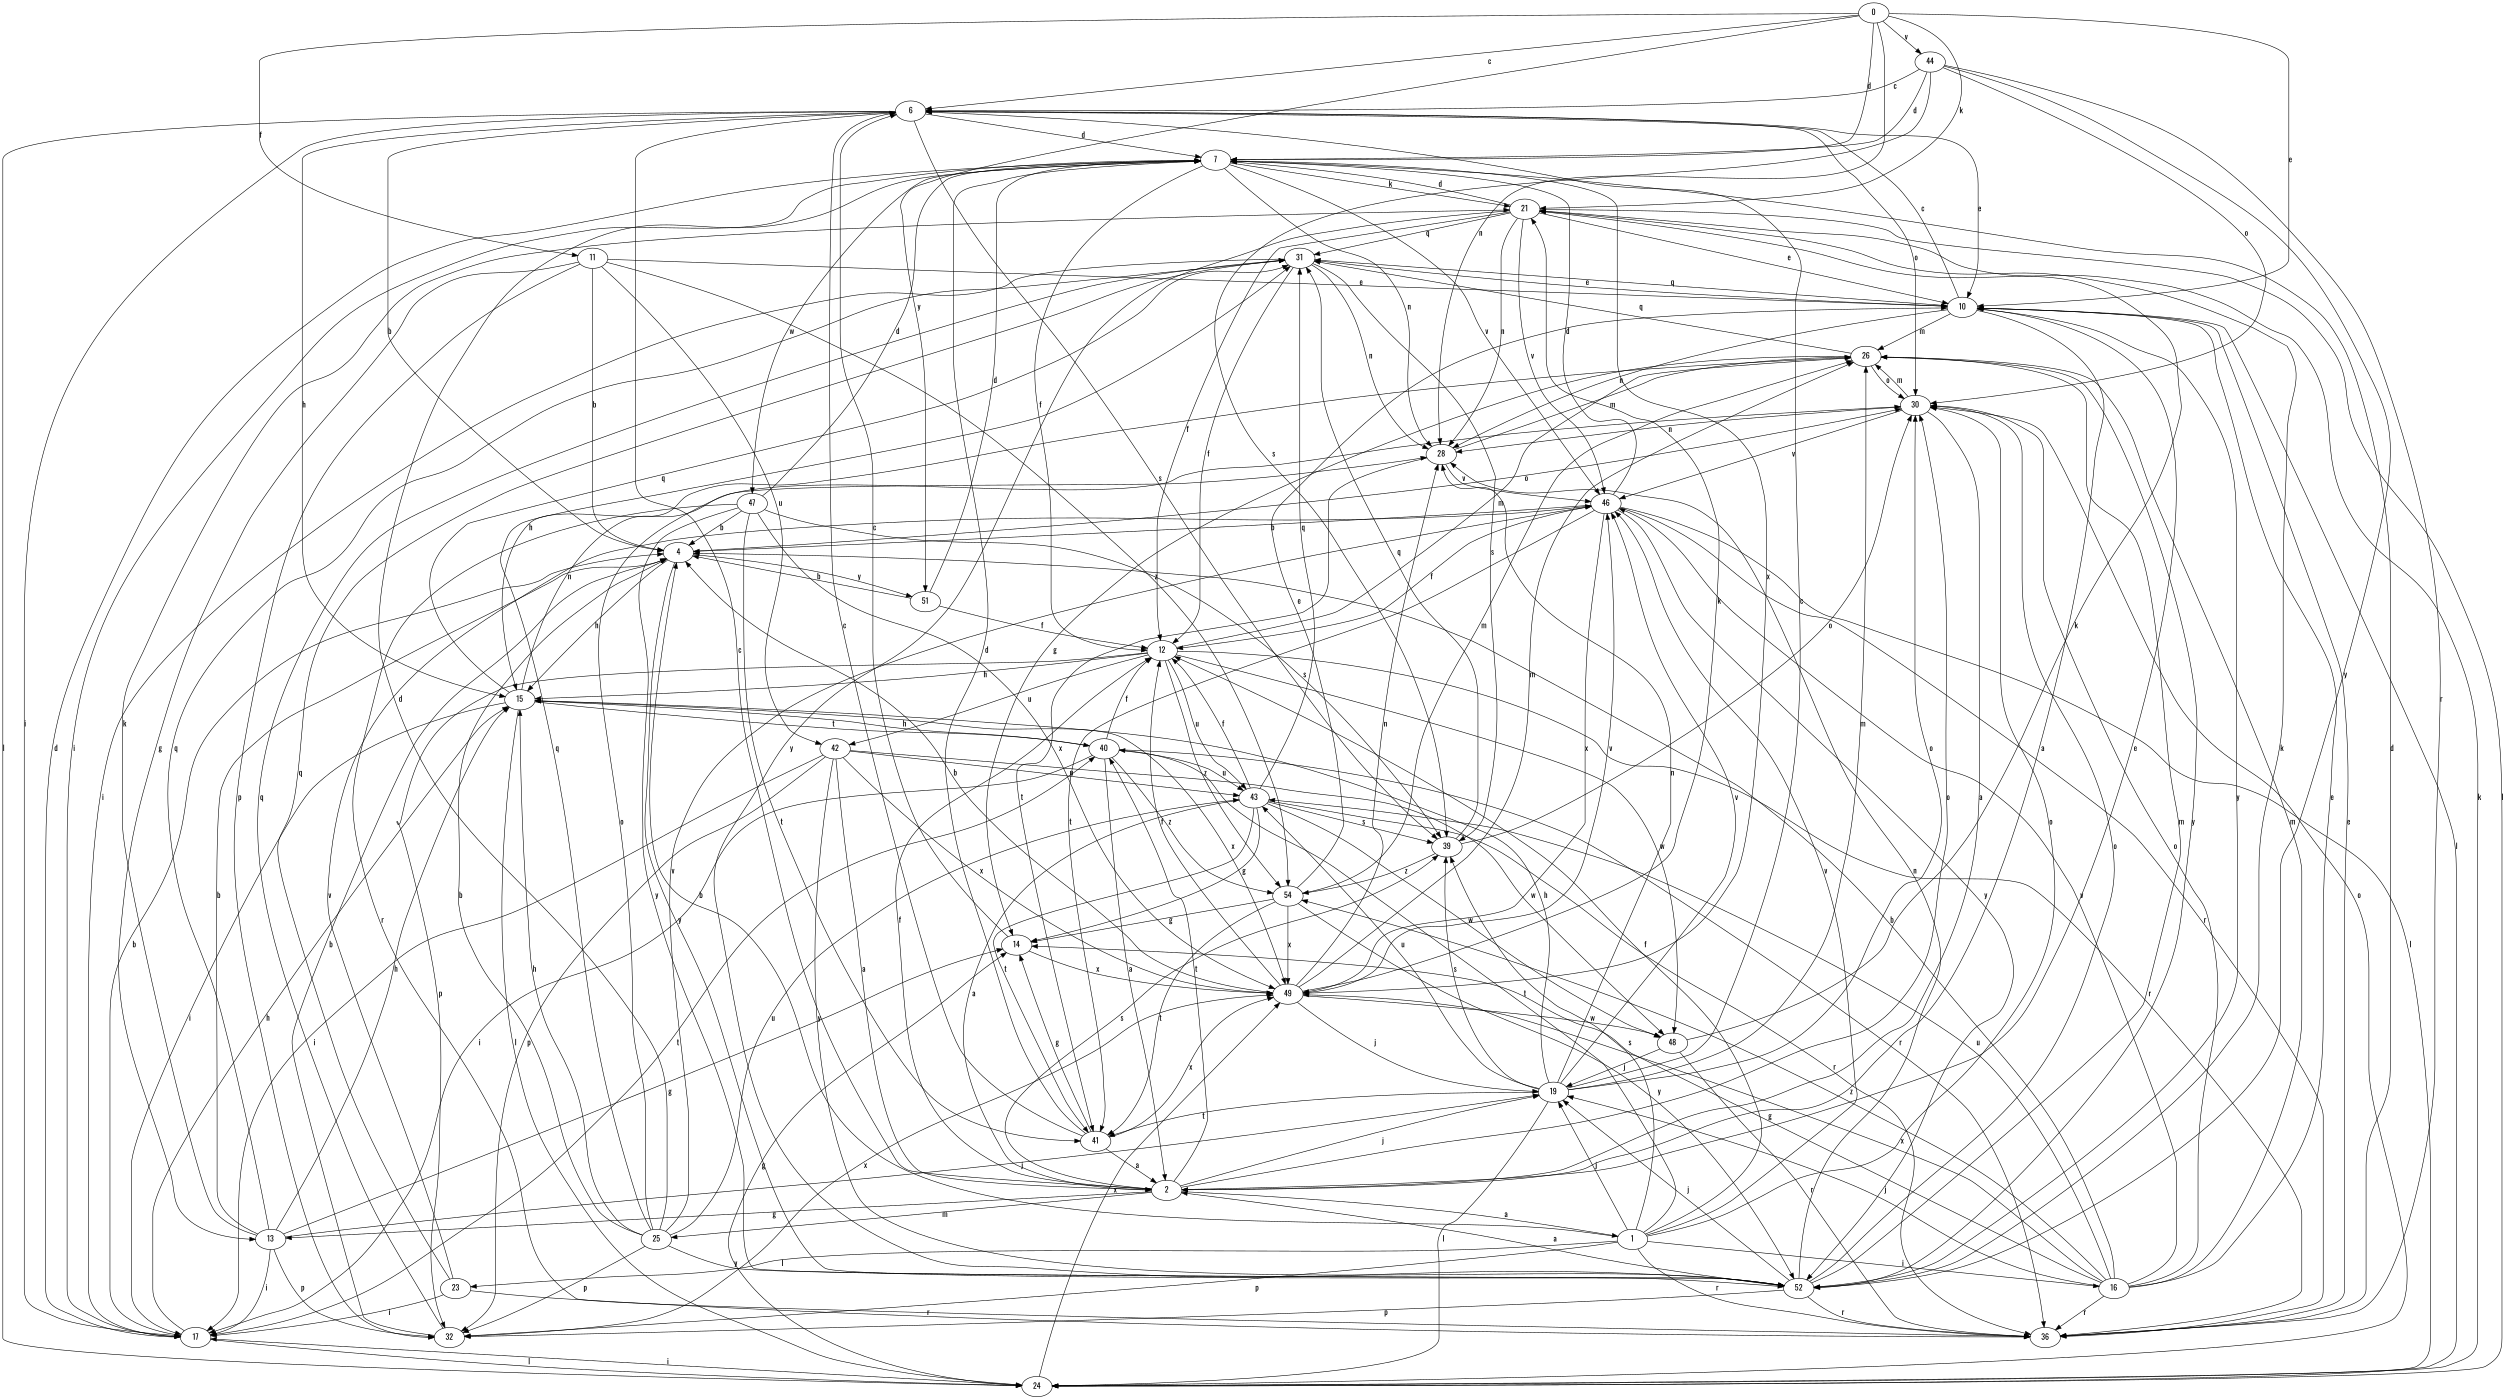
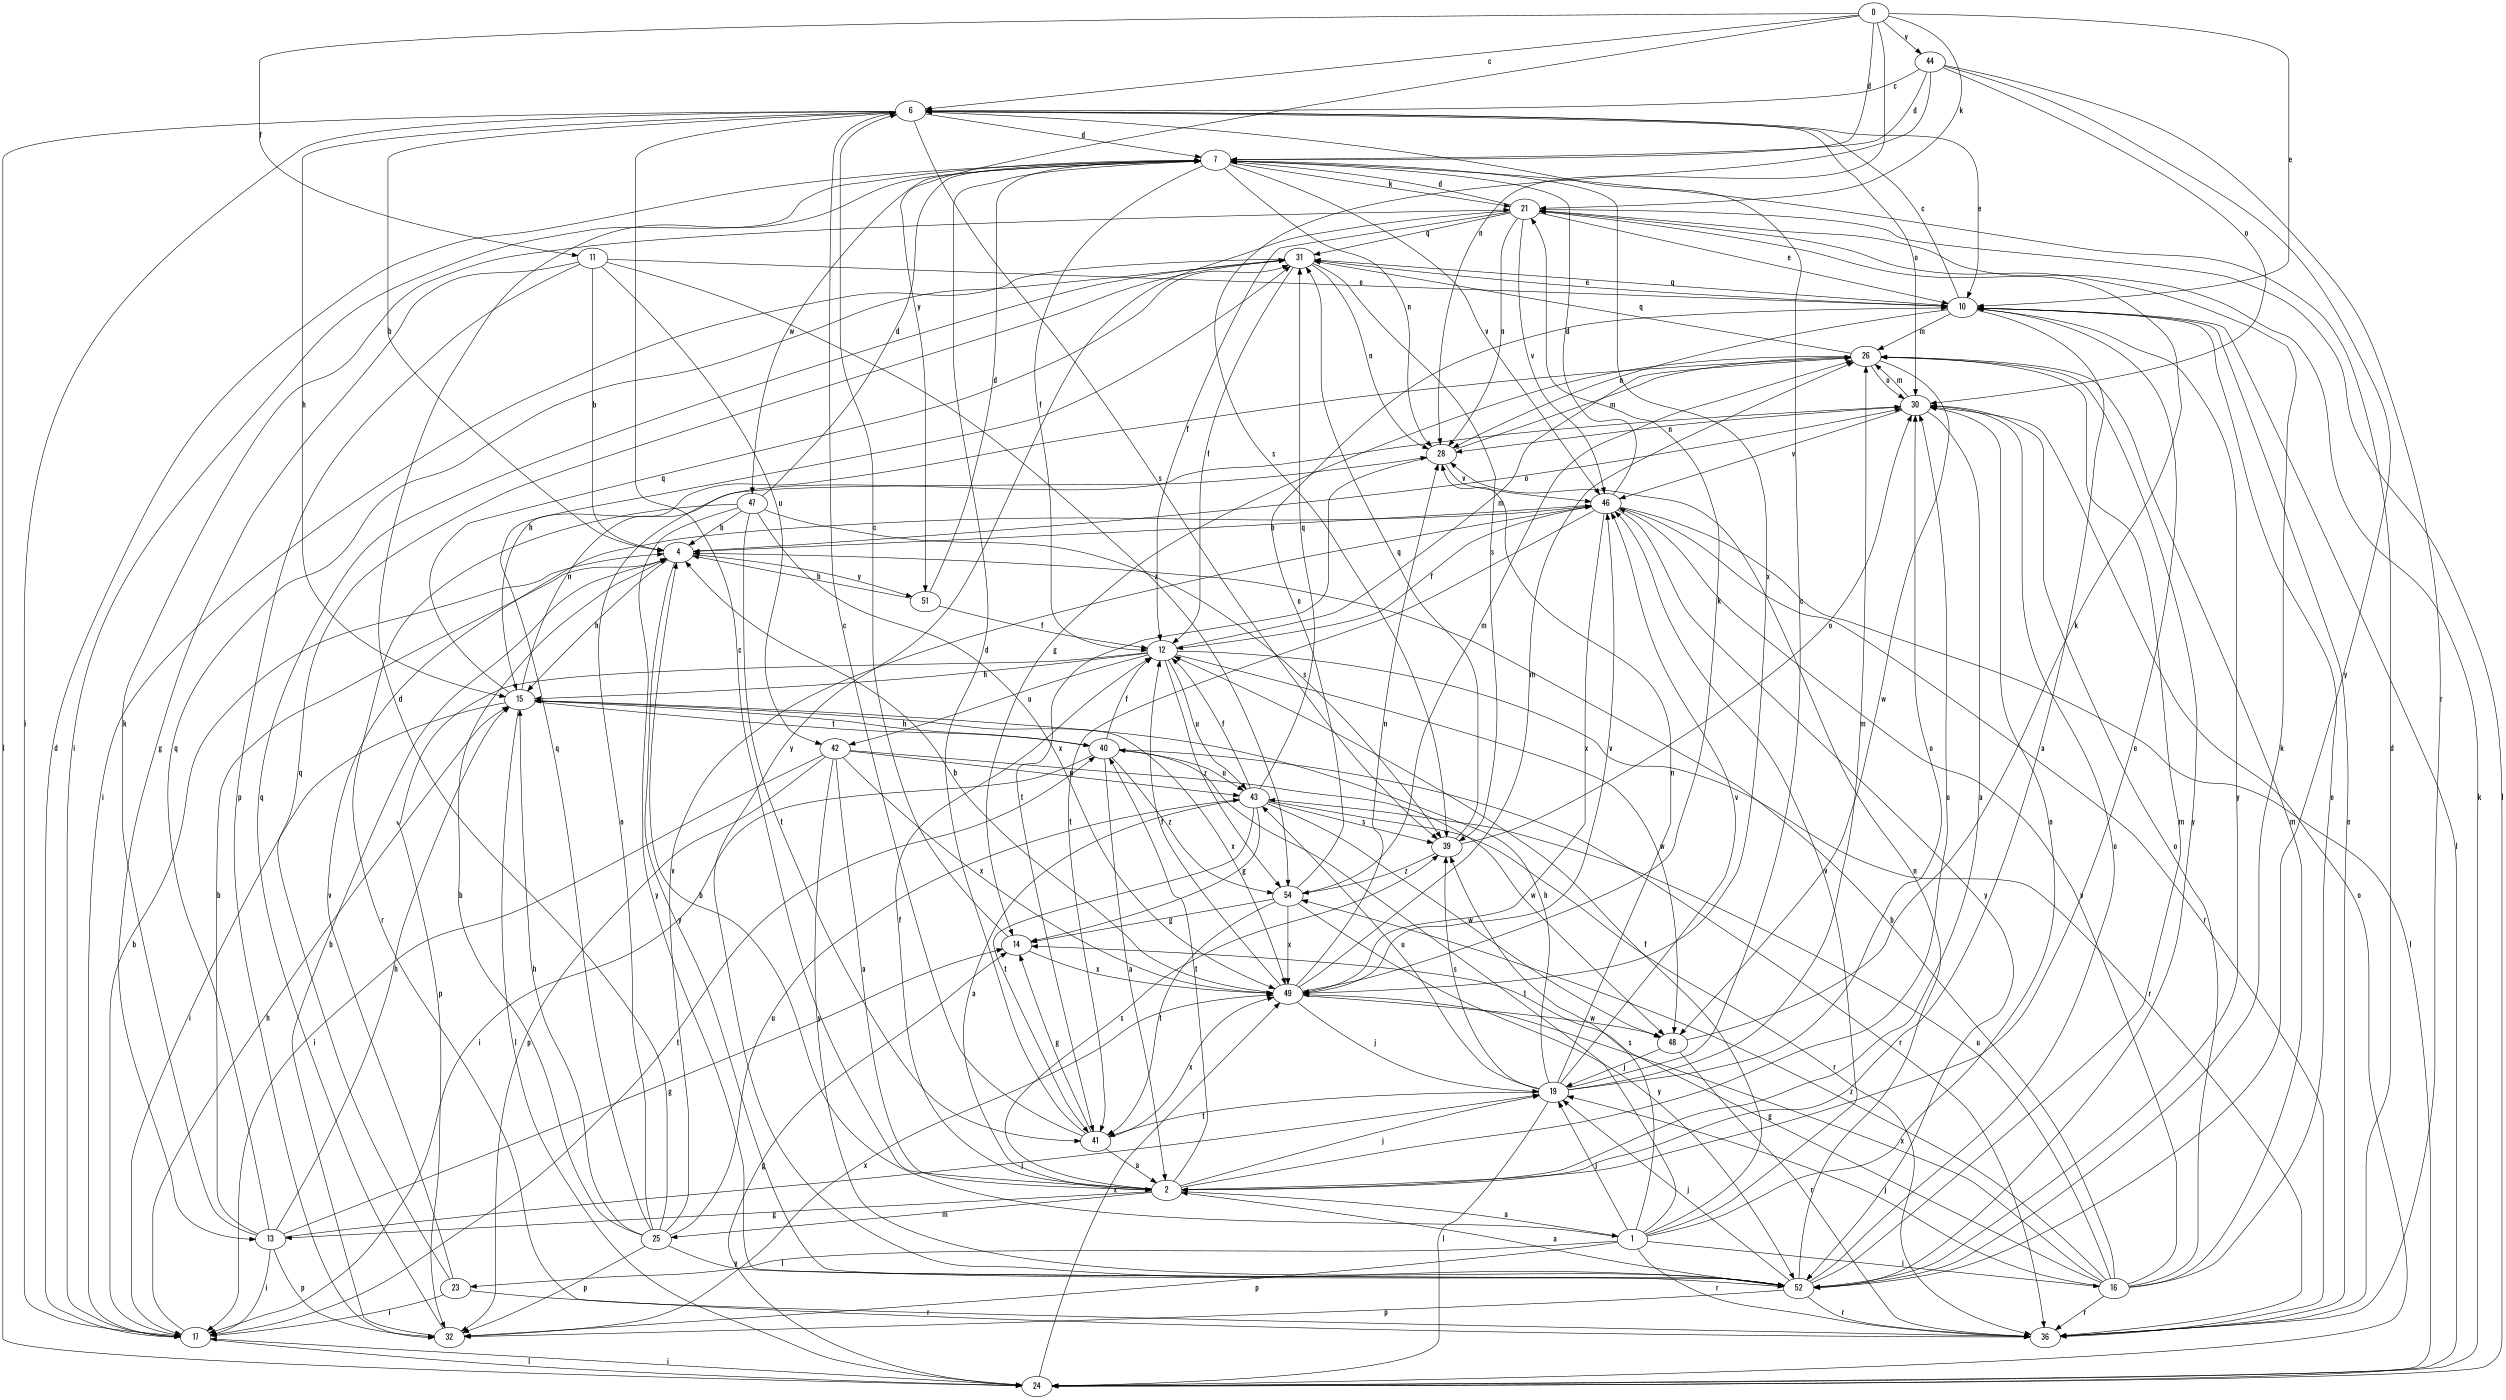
none -> (1878, 704)
